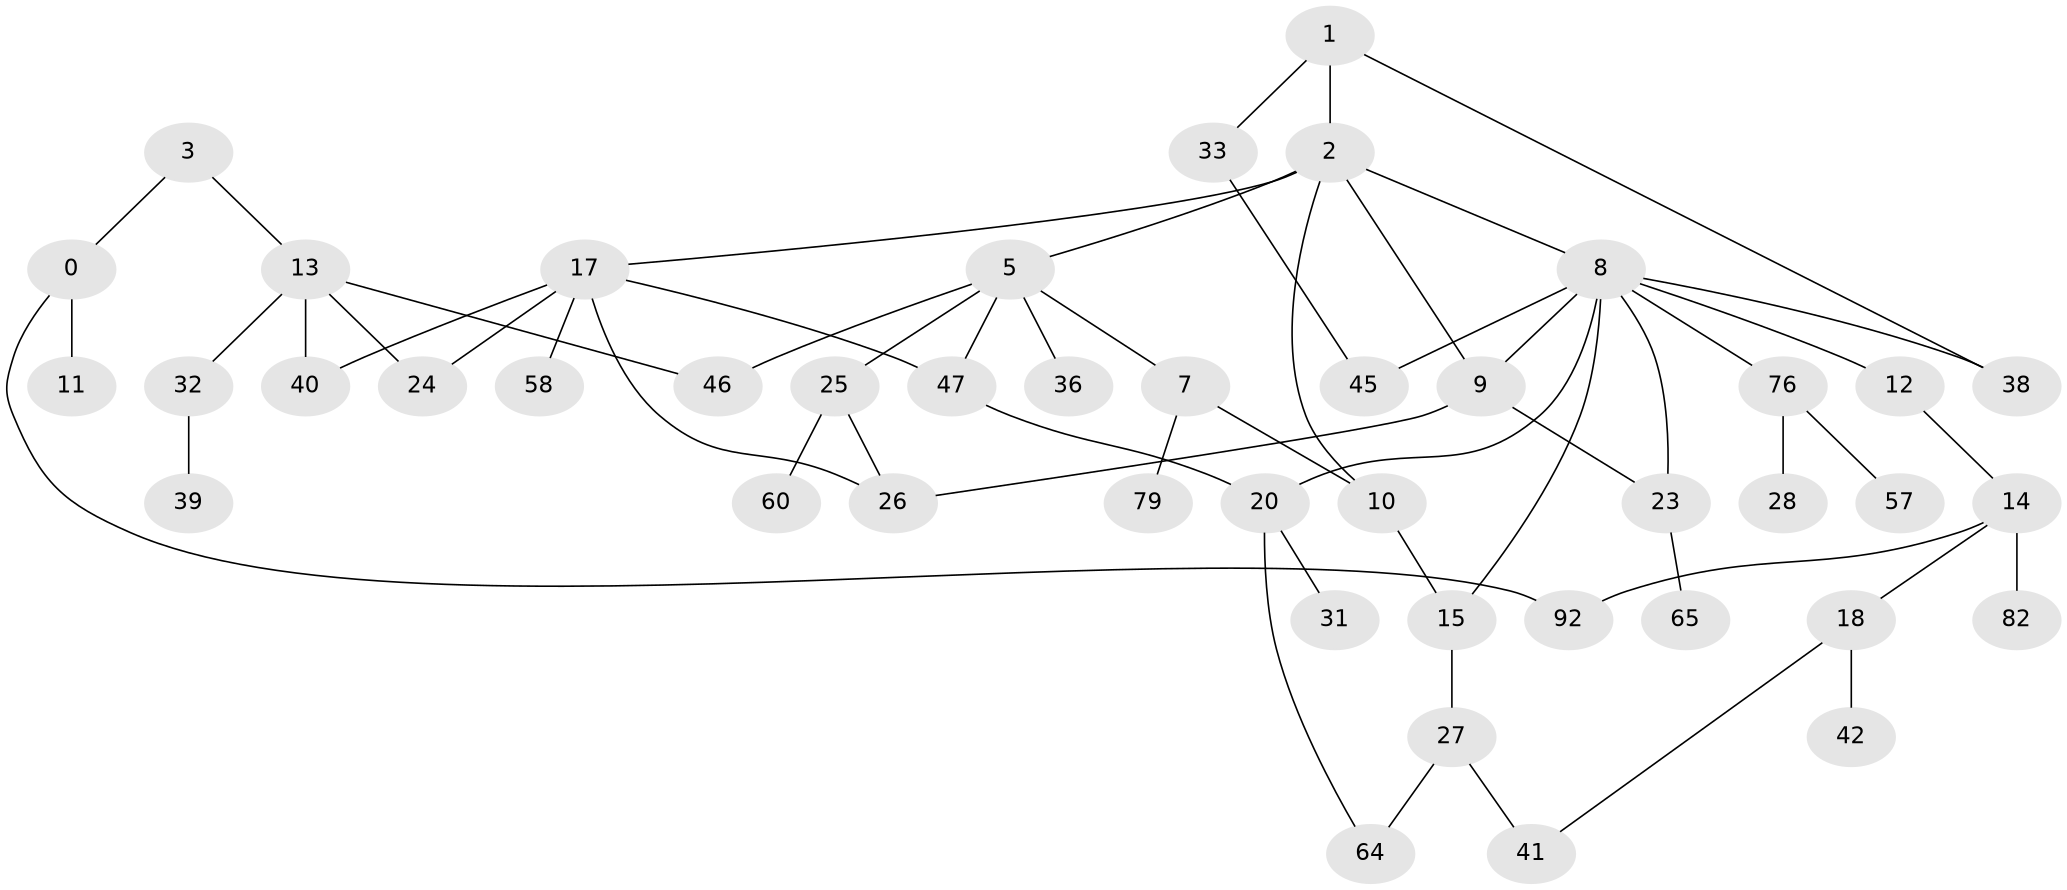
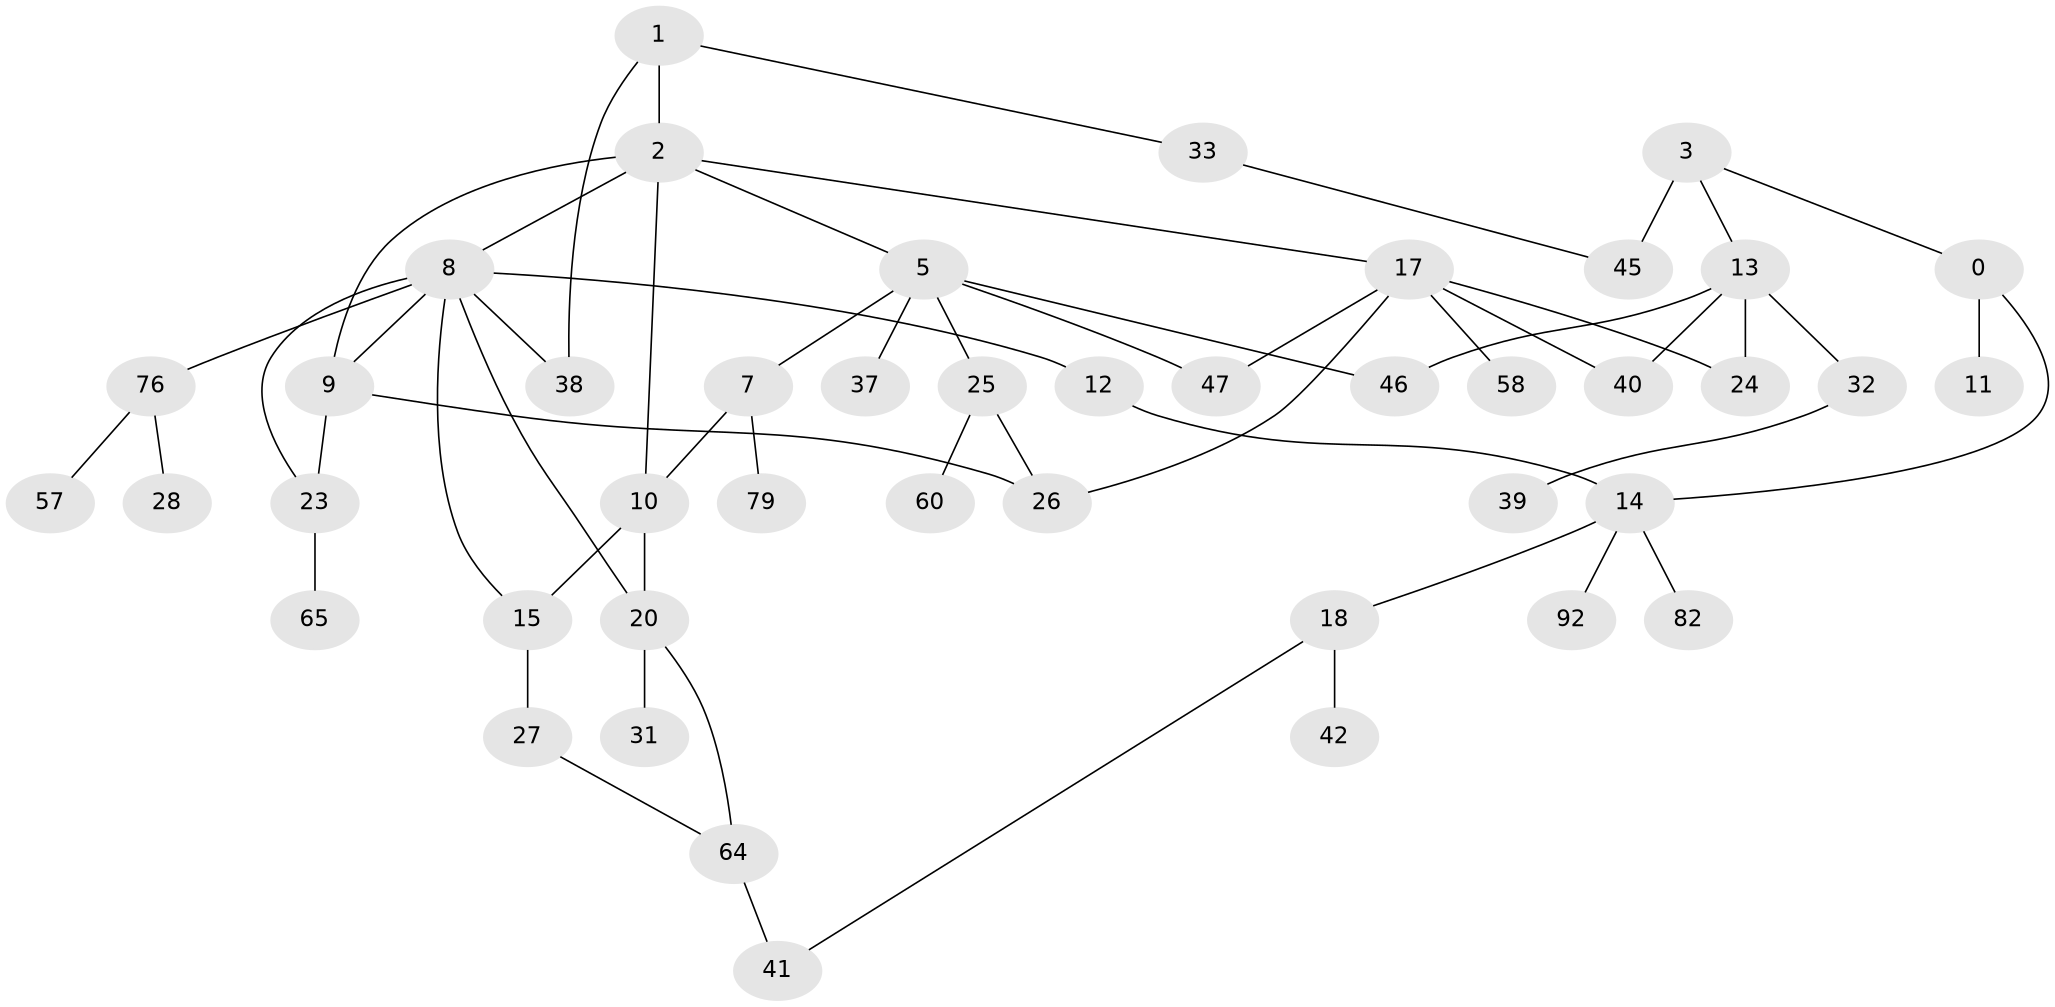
(1483, 328) -> (1658, 211)
(1069, 386) -> (865, 386)
(1109, 445) -> (645, 562)
(680, 584) -> (1928, 465)
(1492, 796) -> (756, 912)
